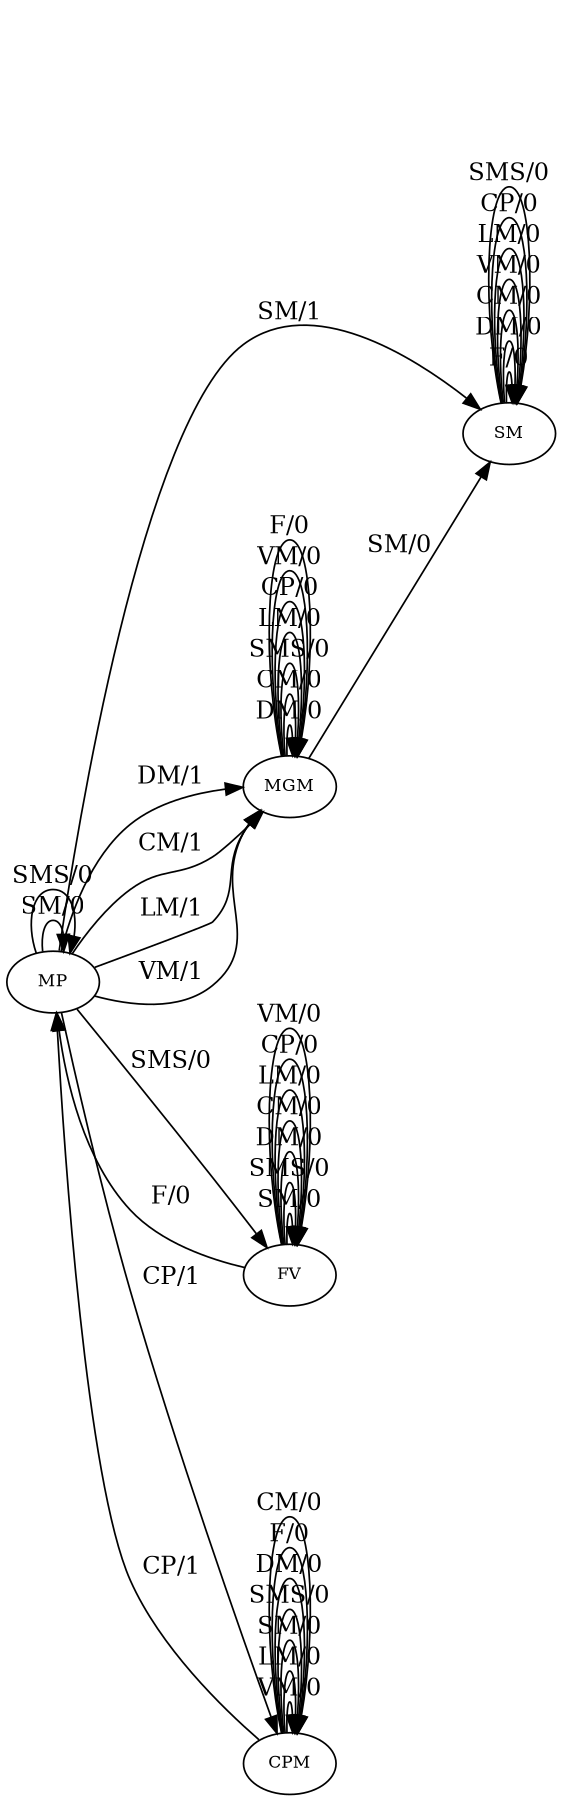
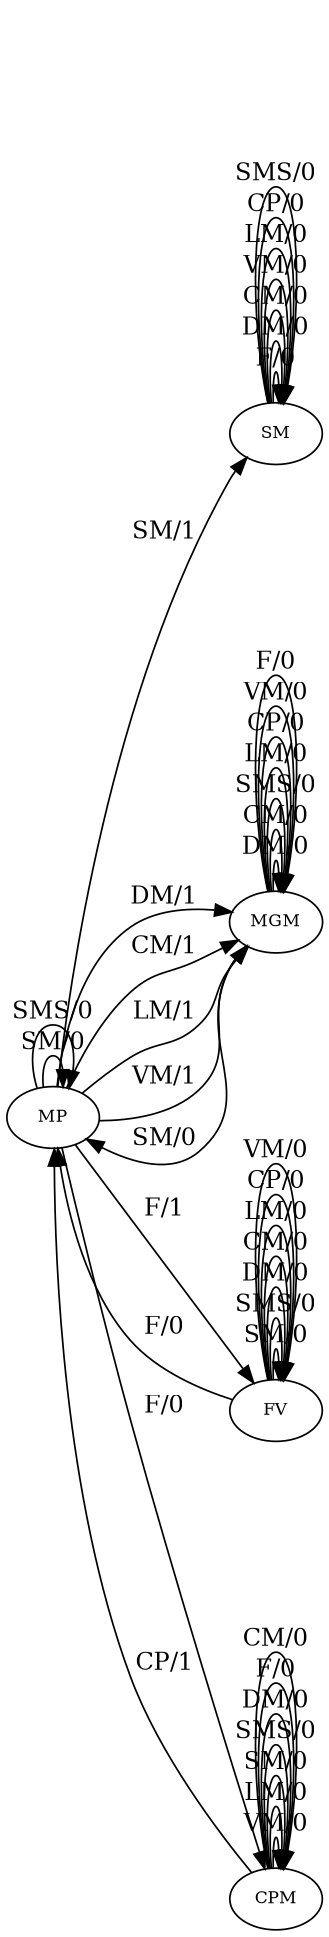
(395, 618) -> (226, 1101)
(171, 1062) -> (165, 1209)
(171, 1278) -> (165, 1406)
